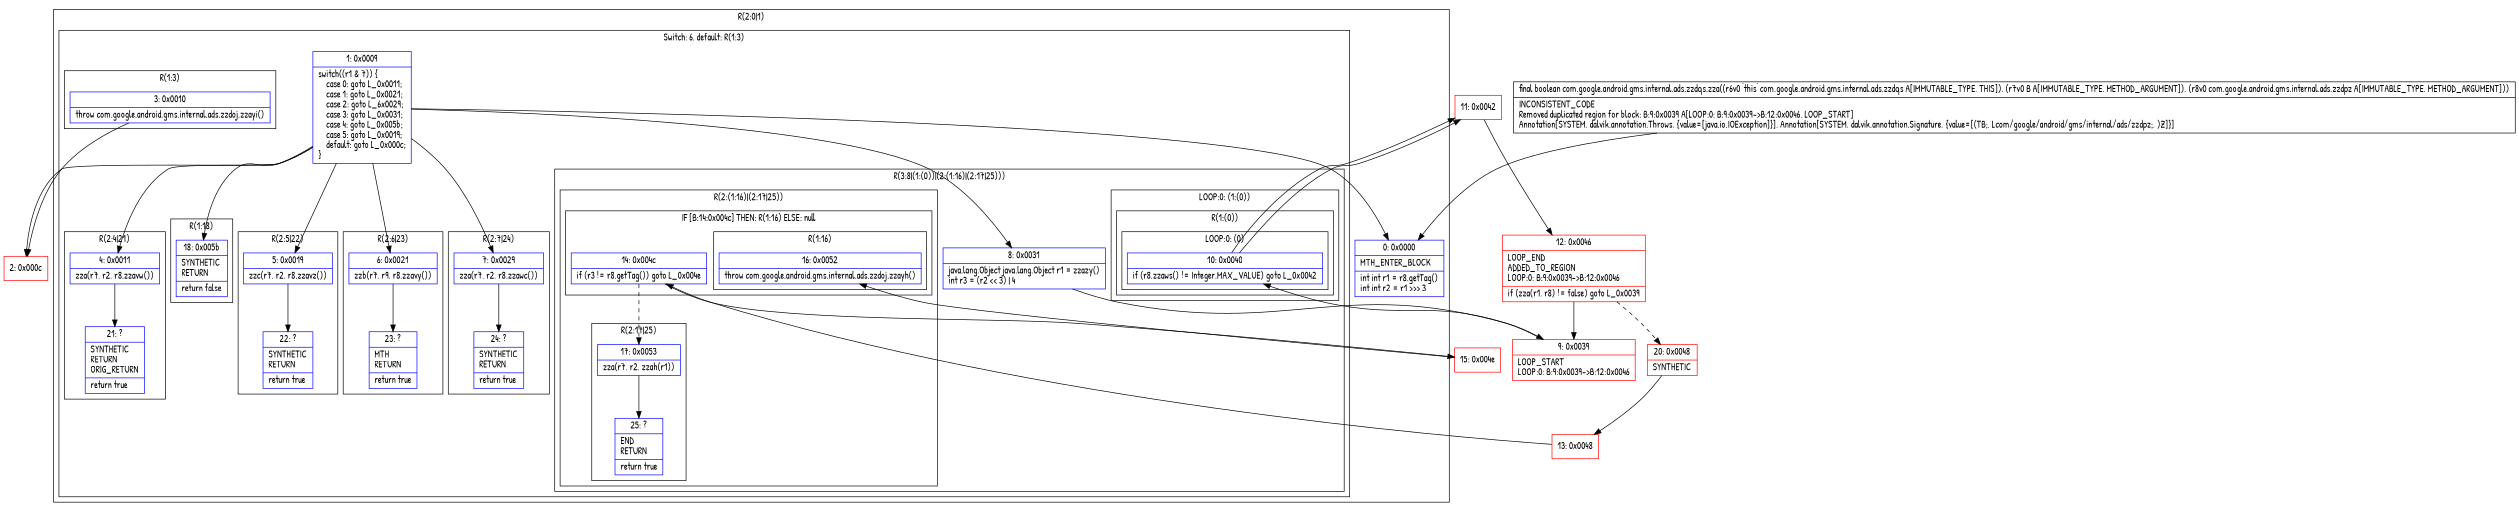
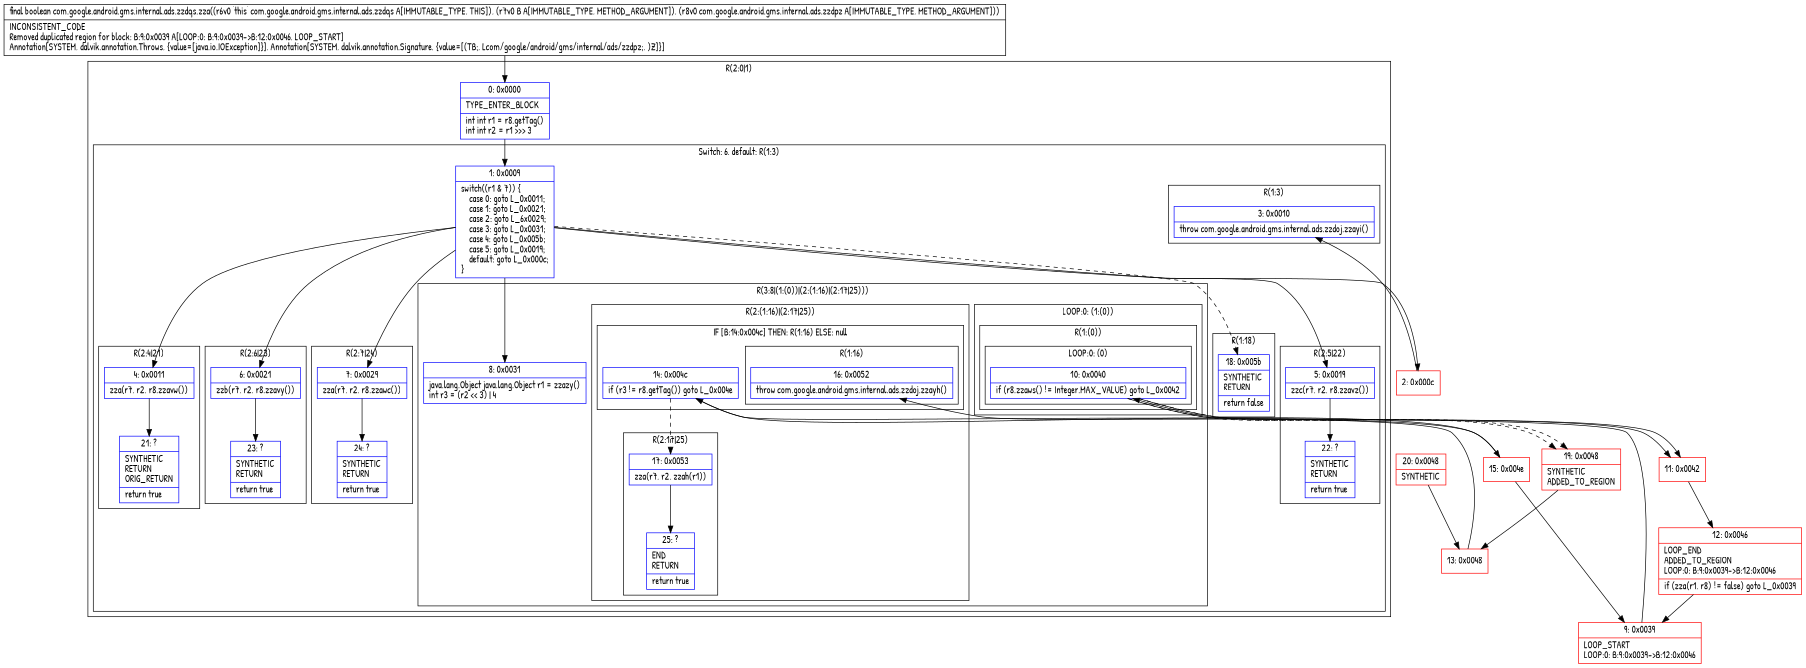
(916, 123) -> (505, 149)
(68, 162) -> (1378, 278)
(234, 171) -> (913, 255)
(1396, 263) -> (503, 105)
(393, 276) -> (256, 390)
(1306, 309) -> (1568, 549)
(1637, 320) -> none
(382, 355) -> (256, 464)
none -> (1581, 470)
